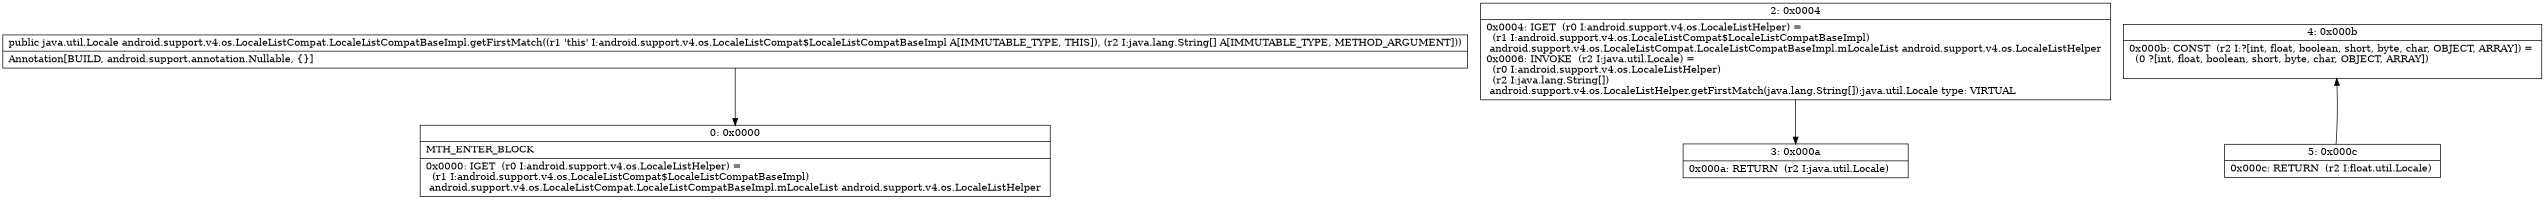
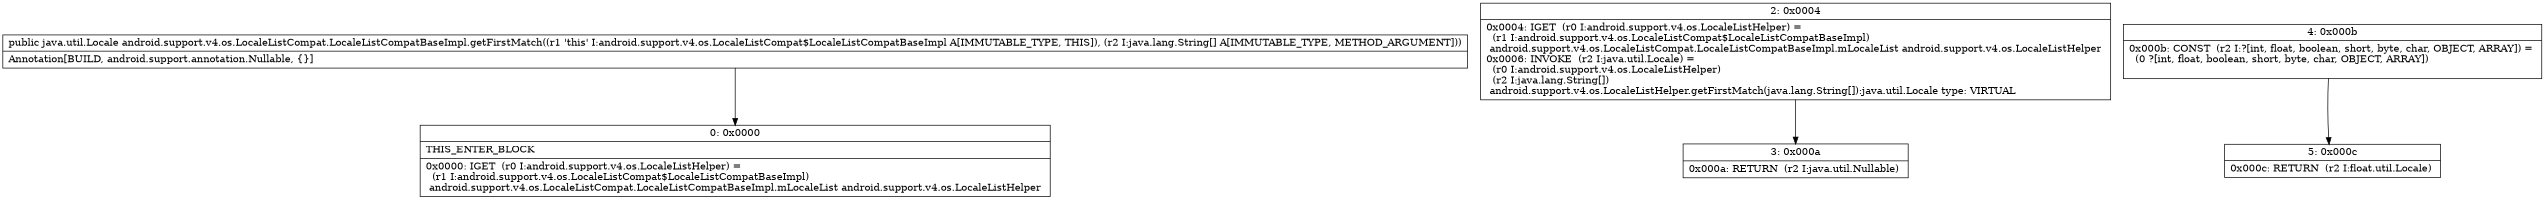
(2337, 115) -> (2328, 108)
(480, 150) -> (480, 150)
(1791, 169) -> (1796, 169)
